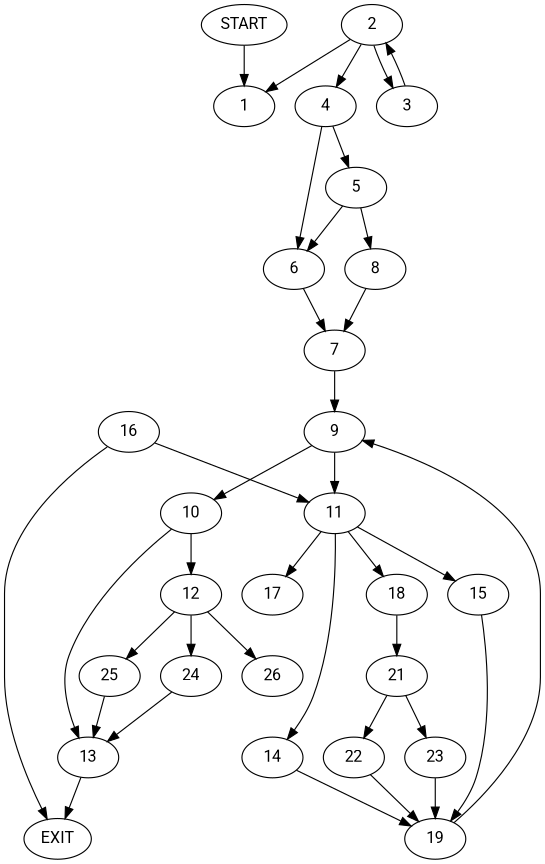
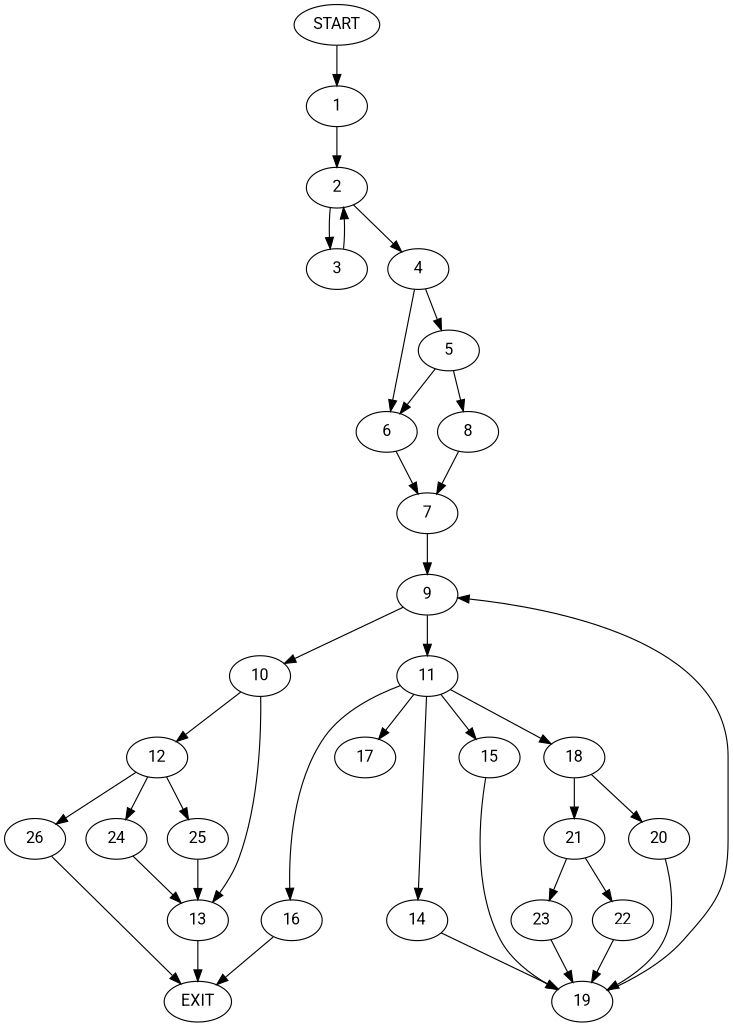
(313, 63) -> (337, 141)
(226, 471) -> (309, 766)
none -> (659, 839)
none -> (112, 916)
